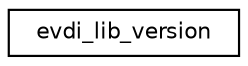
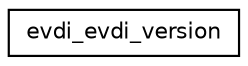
(124, 33) -> (124, 33)
